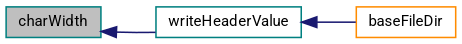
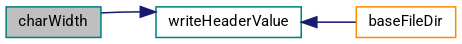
(136, 32) -> (121, 12)
